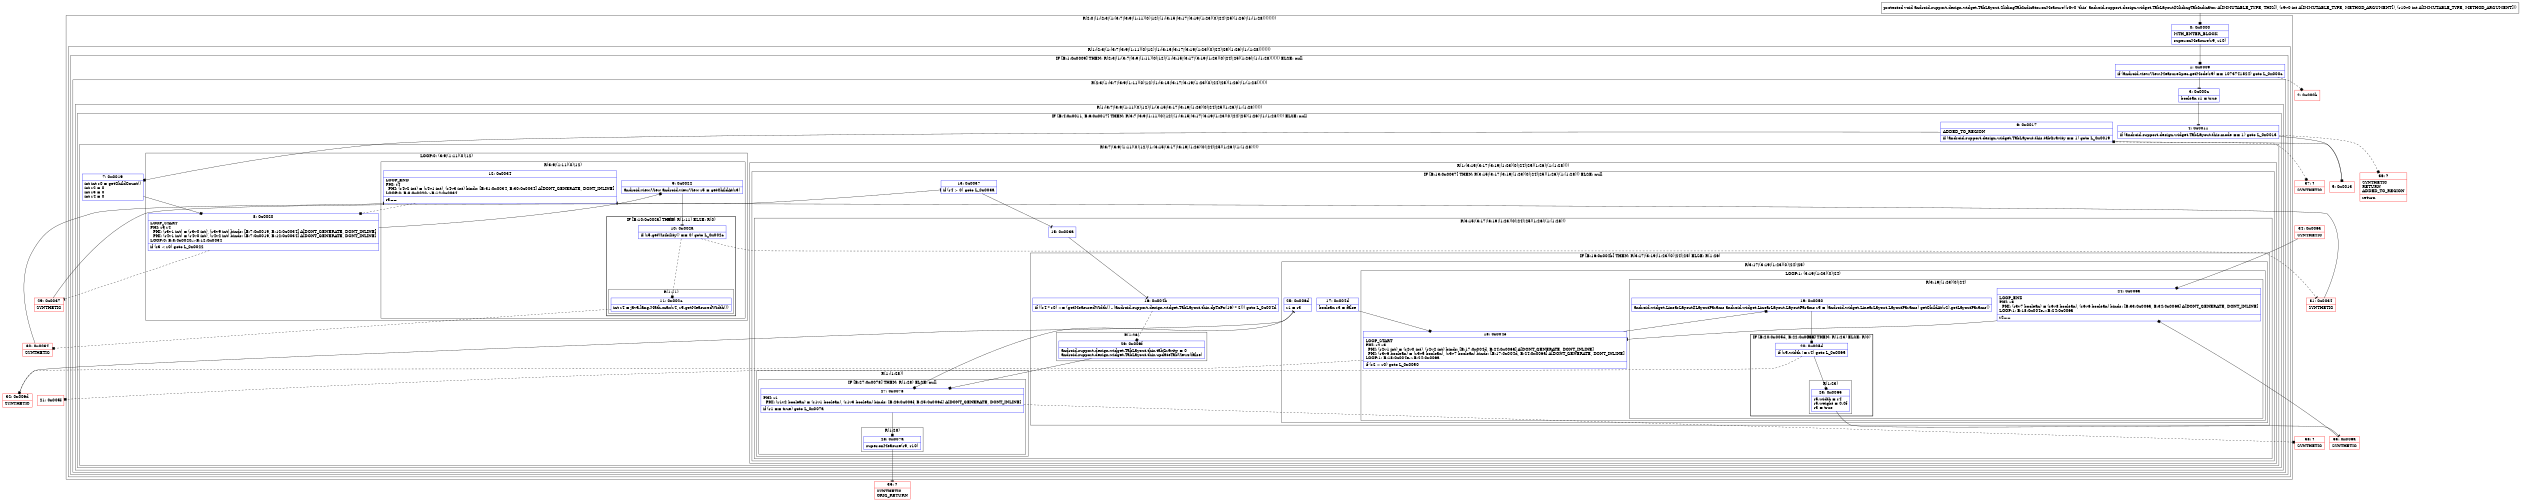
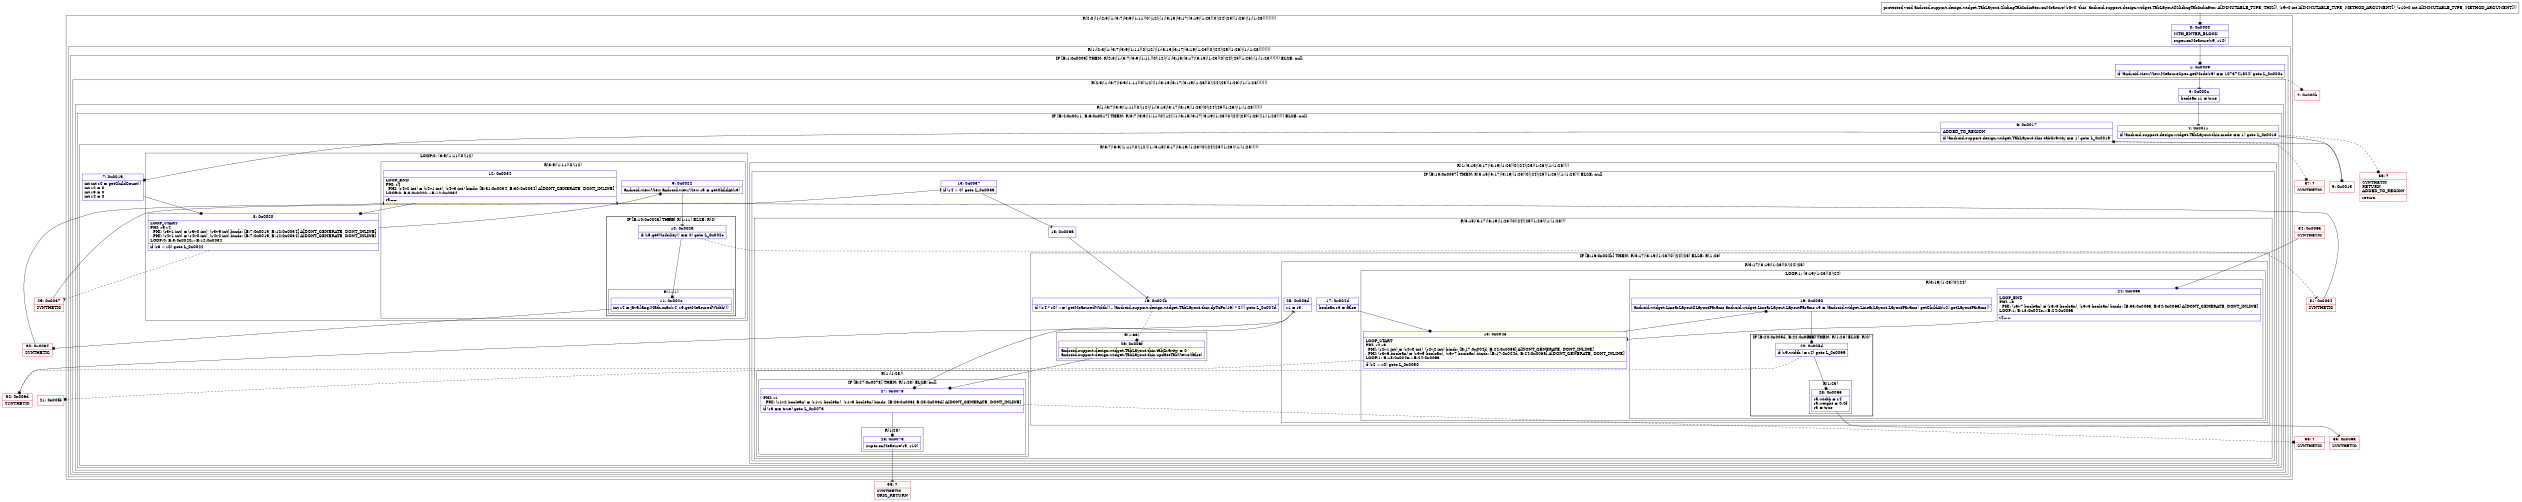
(389, 208) -> (389, 208)
(677, 267) -> (677, 267)
(333, 329) -> (333, 329)
(1132, 335) -> (1132, 335)
(2251, 376) -> none
(794, 409) -> (794, 409)
